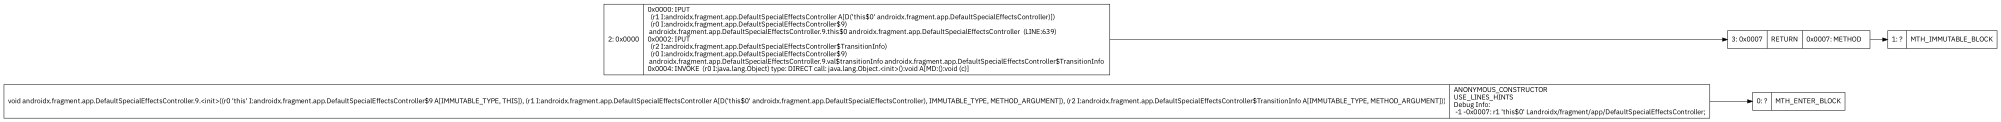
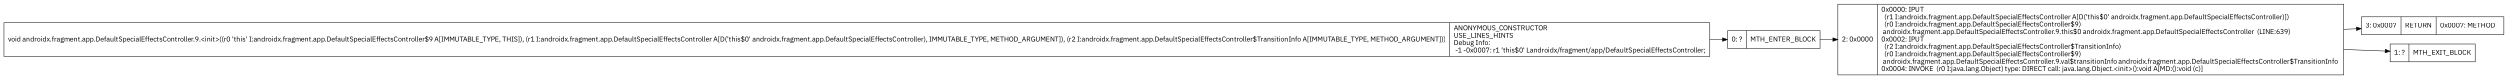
(1952, 39) -> (2442, 53)
none -> (1826, 40)
(1876, 40) -> (2364, 50)
